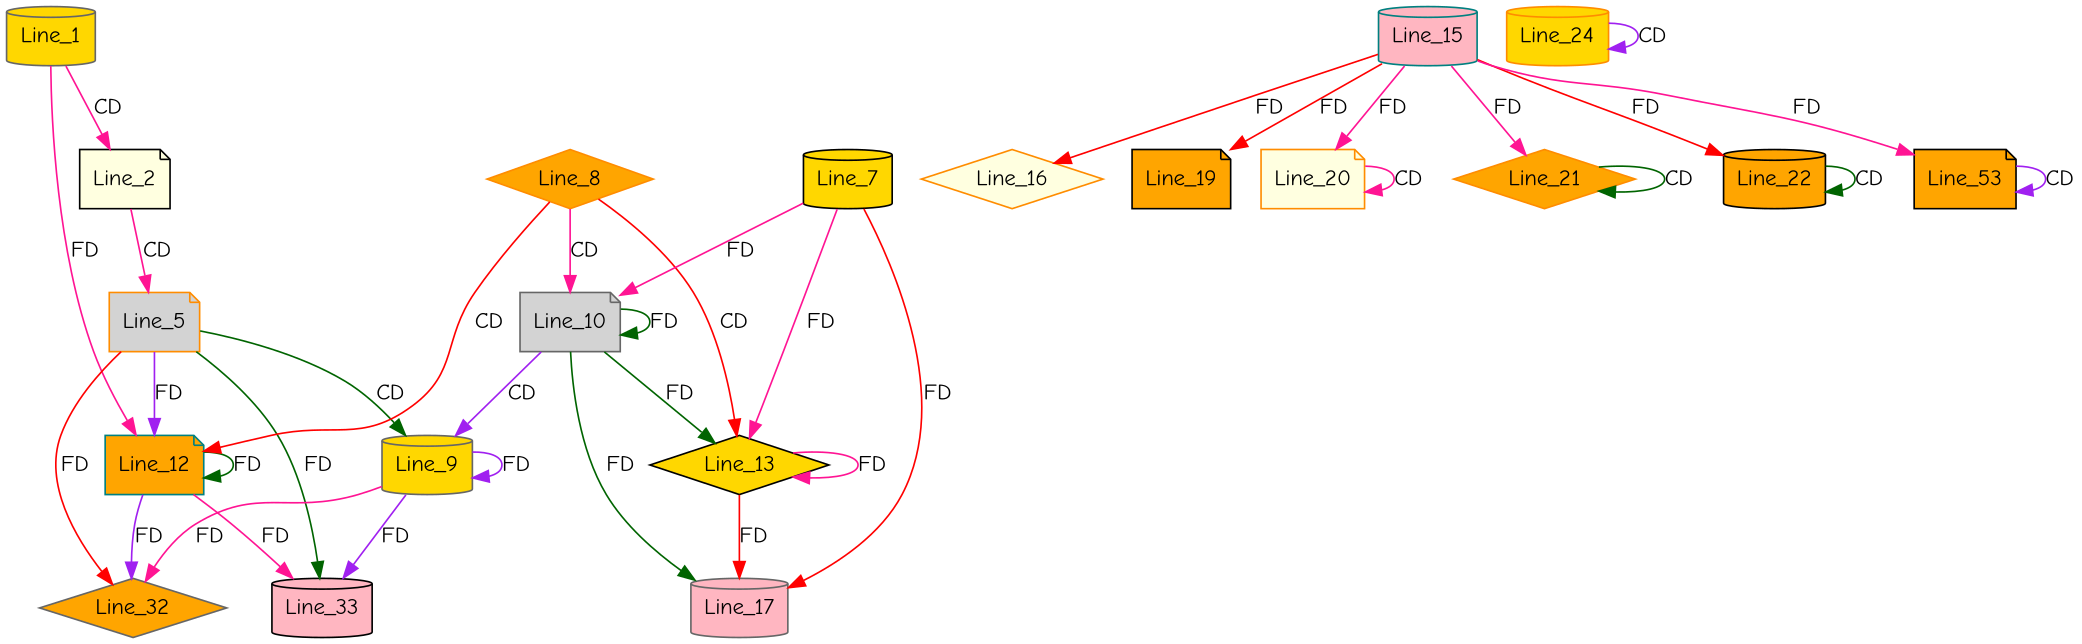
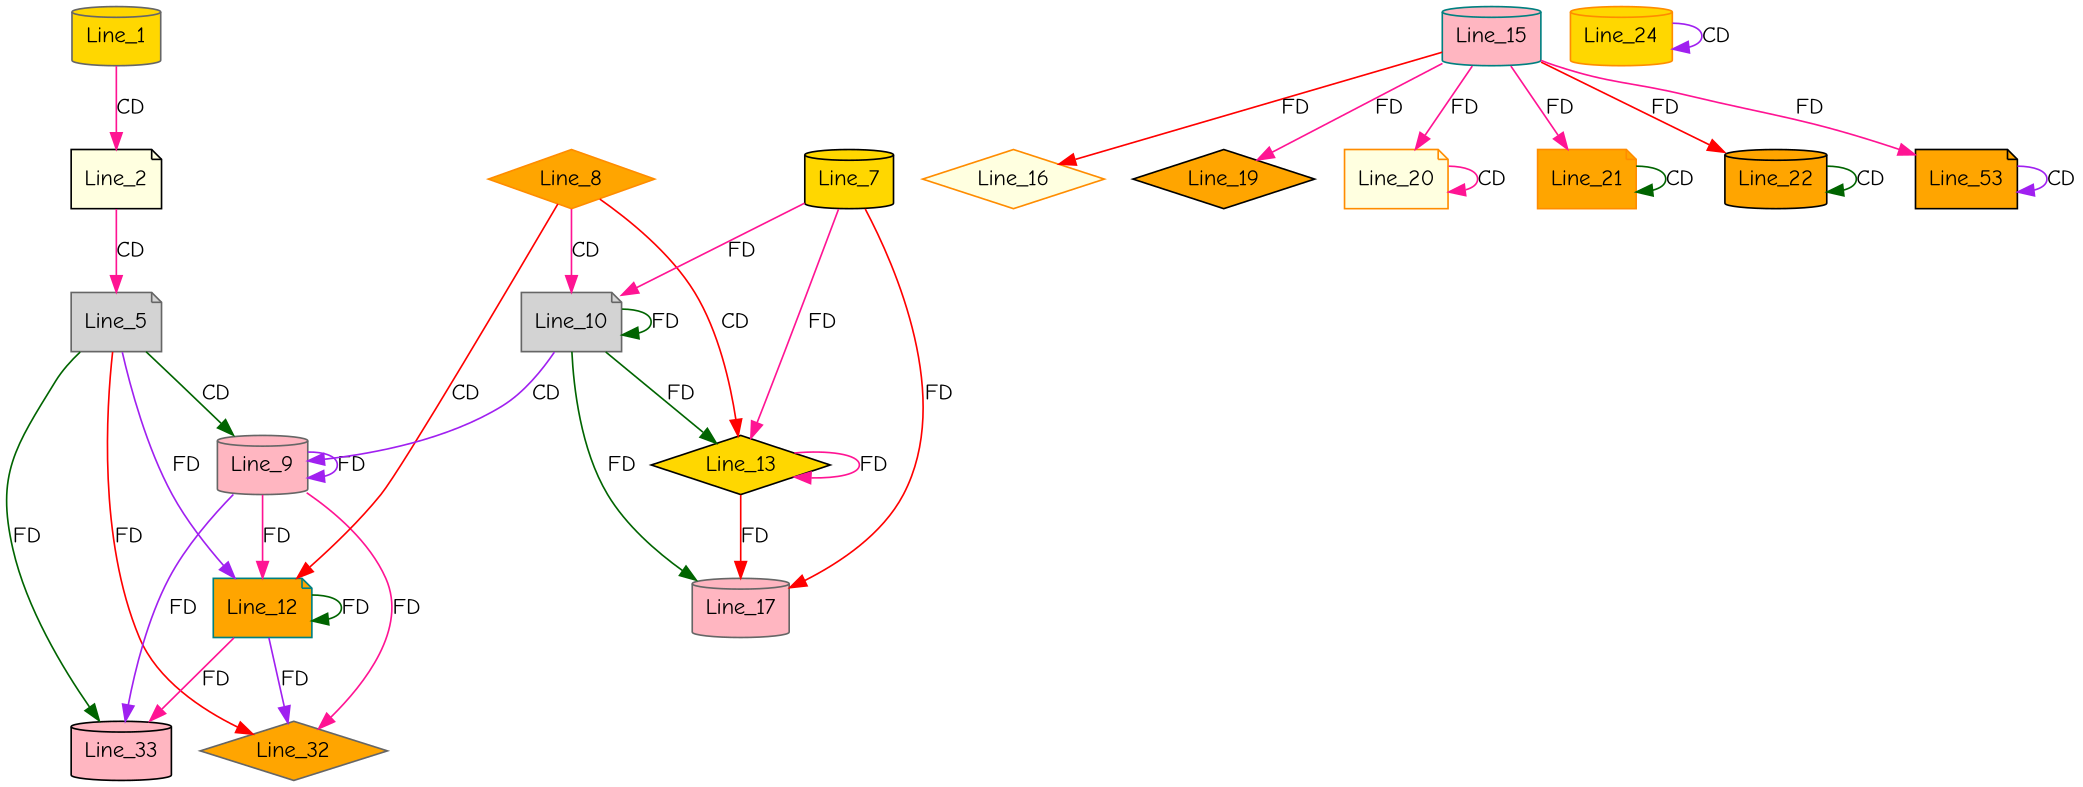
(1314, 102) -> (1357, 108)
(1181, 179) -> (1224, 179)
(1544, 179) -> (1587, 179)
(67, 249) -> (263, 528)
(154, 322) -> (116, 322)
(427, 465) -> (263, 465)
